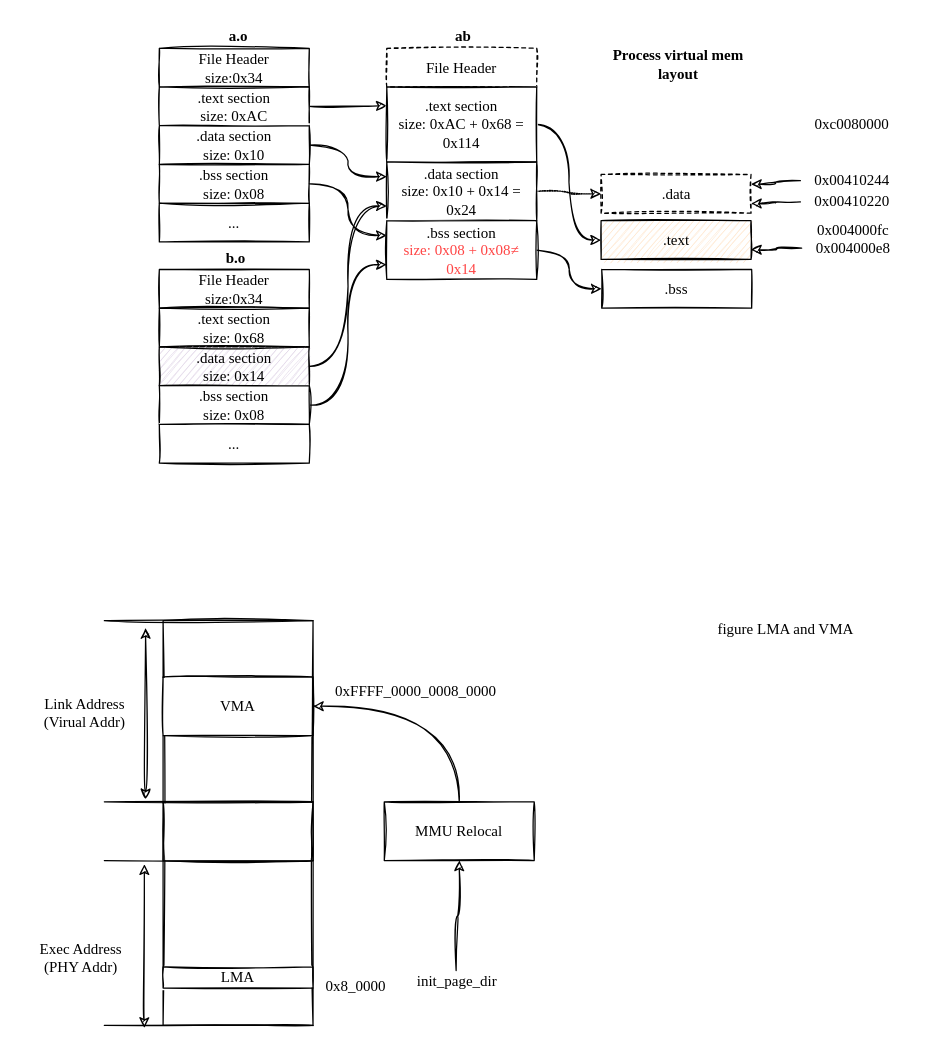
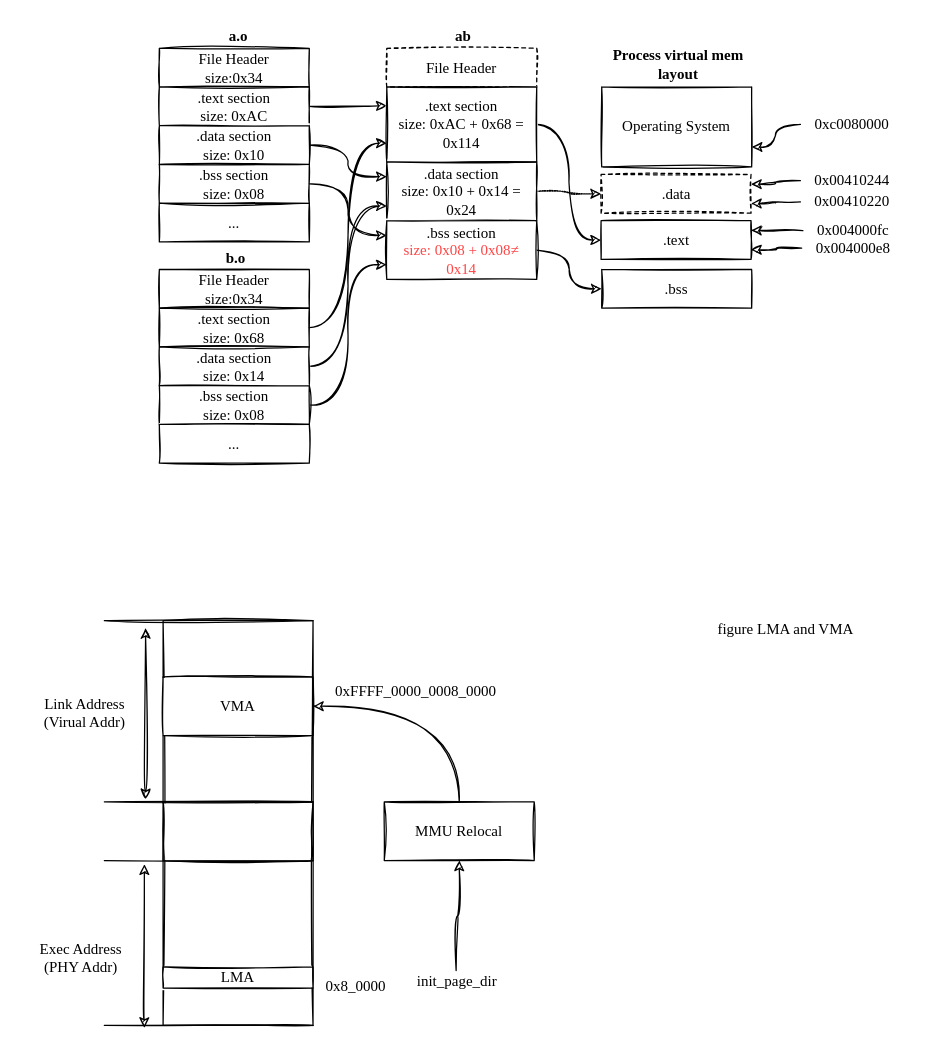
none -> (677, 127)
none -> (777, 131)
none -> (355, 168)
none -> (781, 231)
(676, 240) -> (676, 240)
(234, 366) -> (234, 366)
